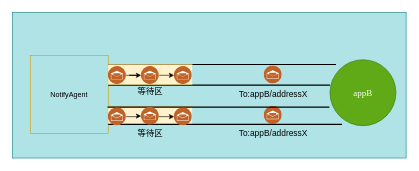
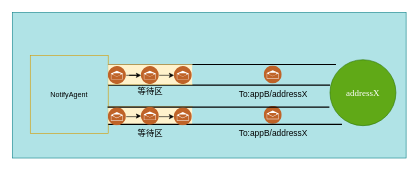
(363, 93) -> (363, 93)
